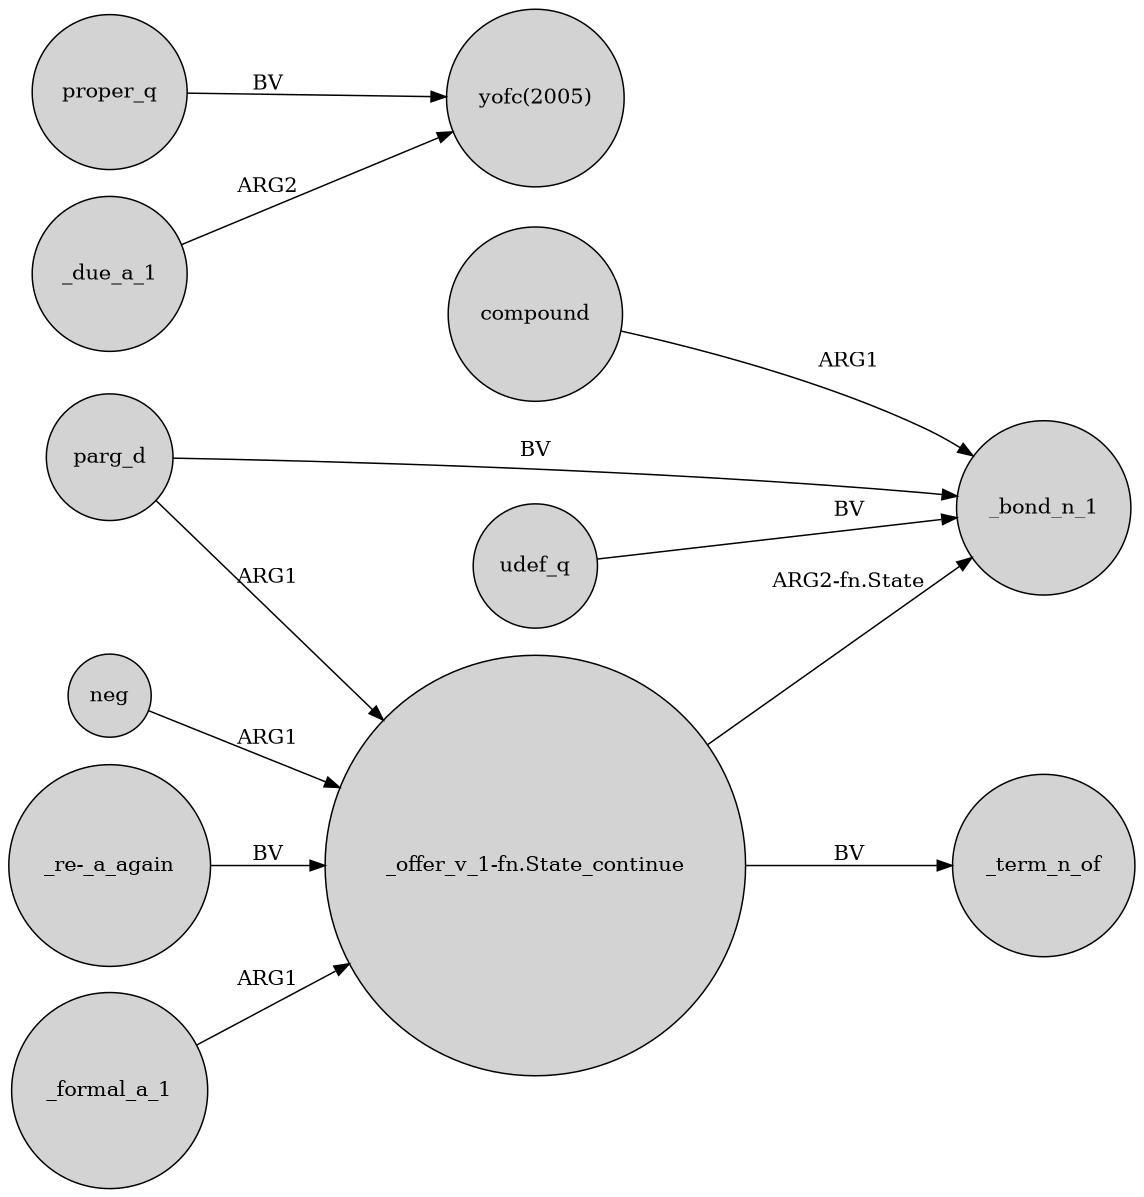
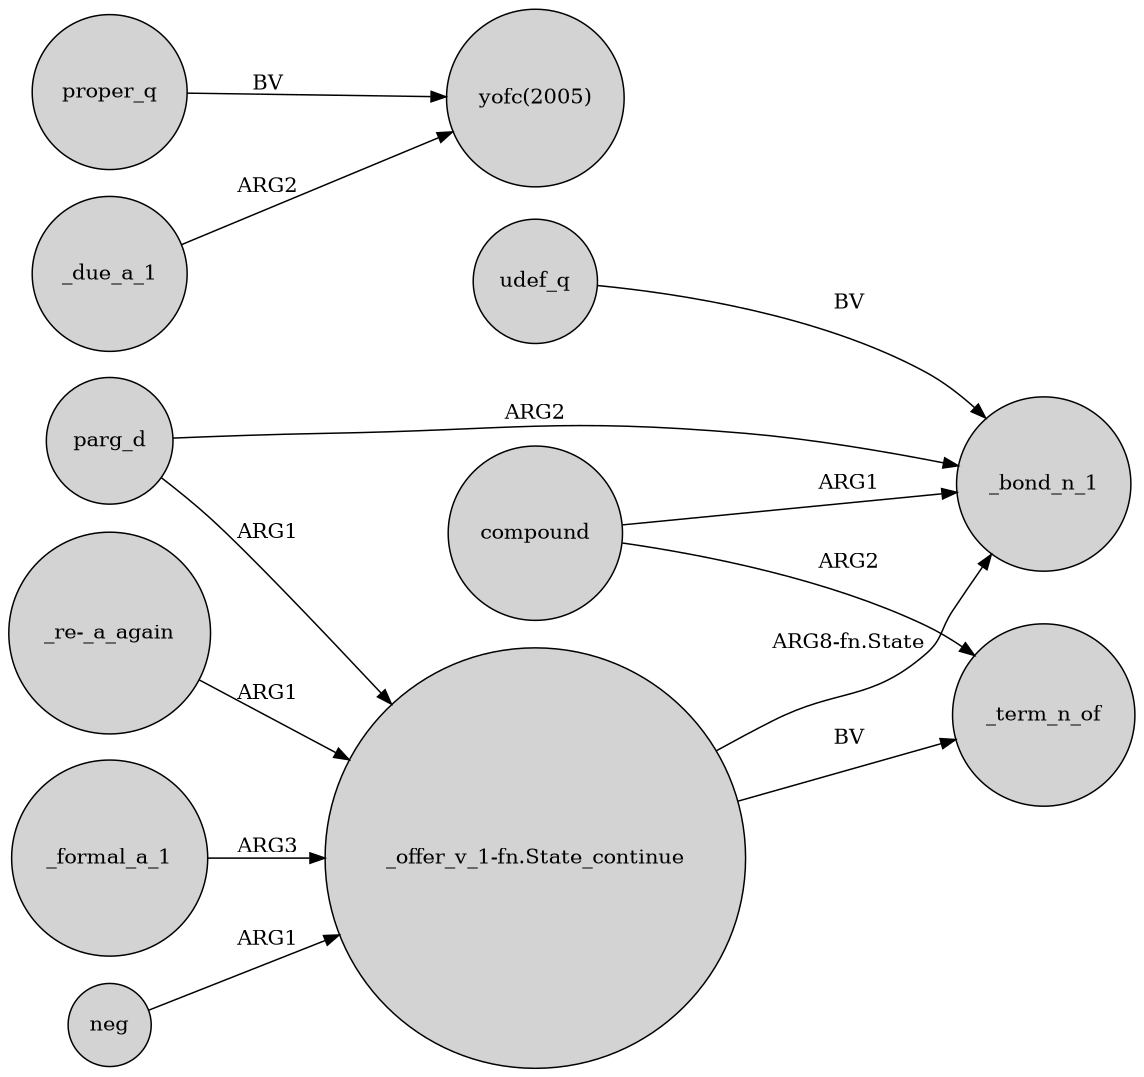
(535, 451) -> (535, 413)
none -> (797, 579)
(849, 582) -> (849, 643)
(268, 854) -> (268, 693)
(268, 980) -> (268, 847)
